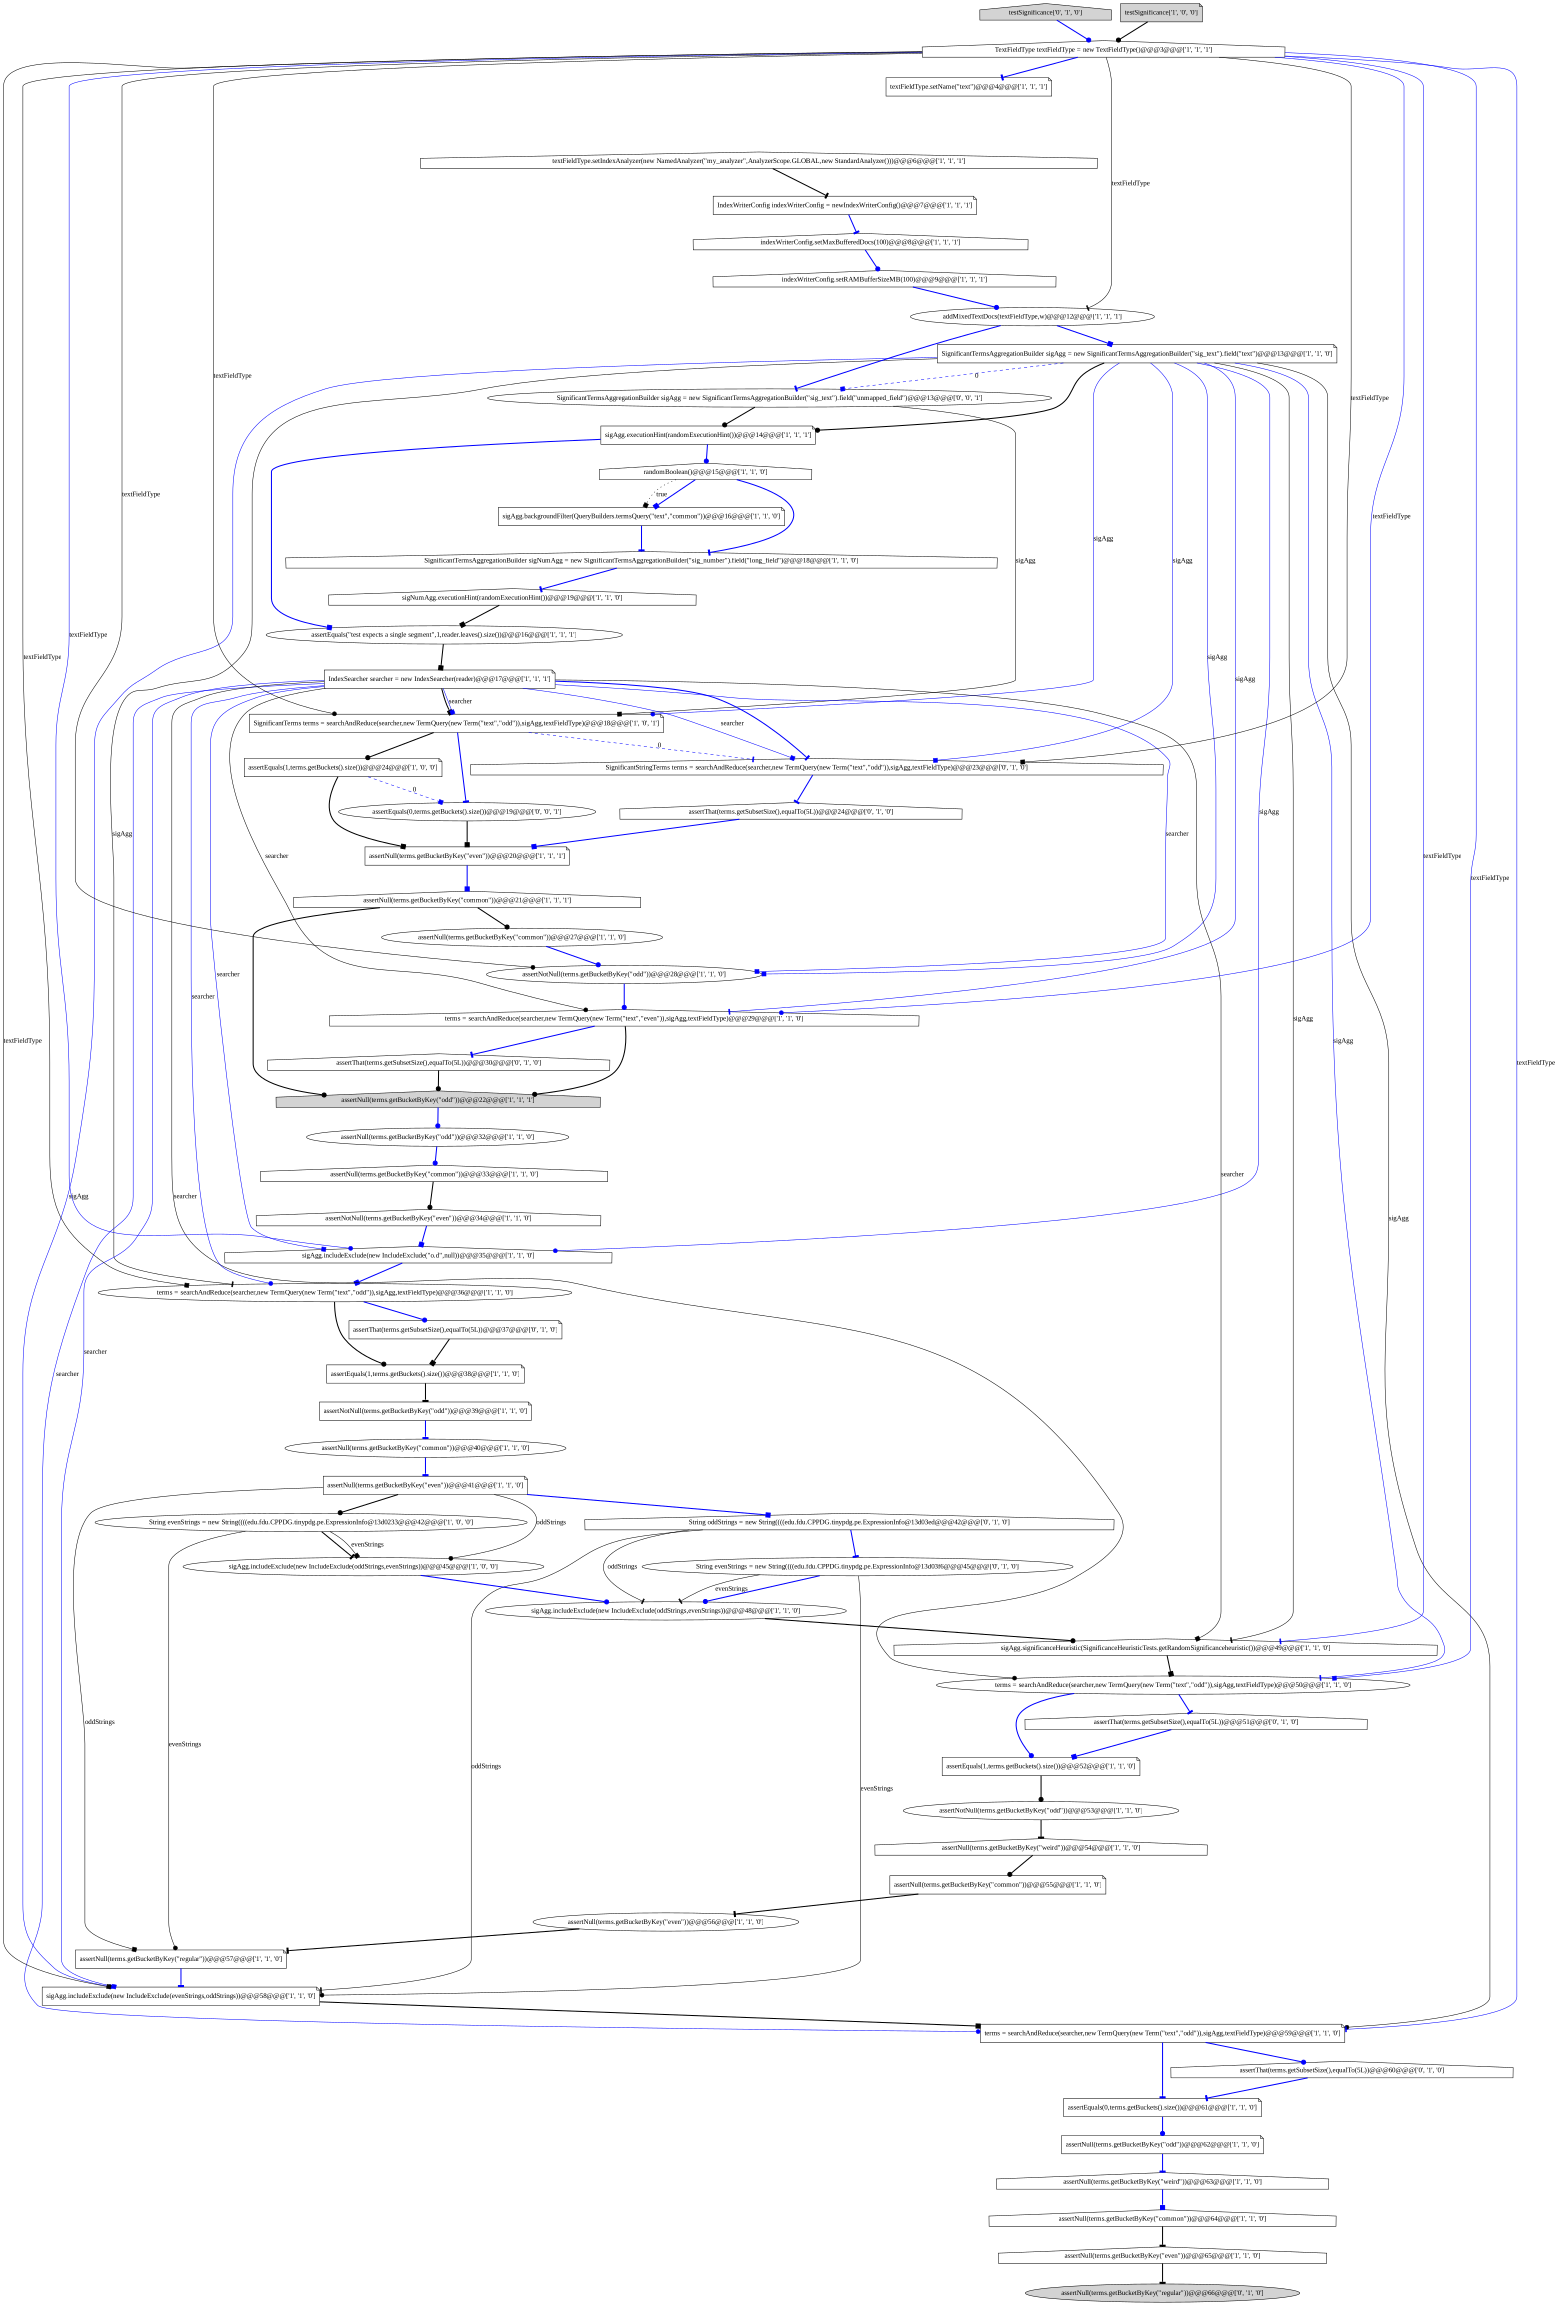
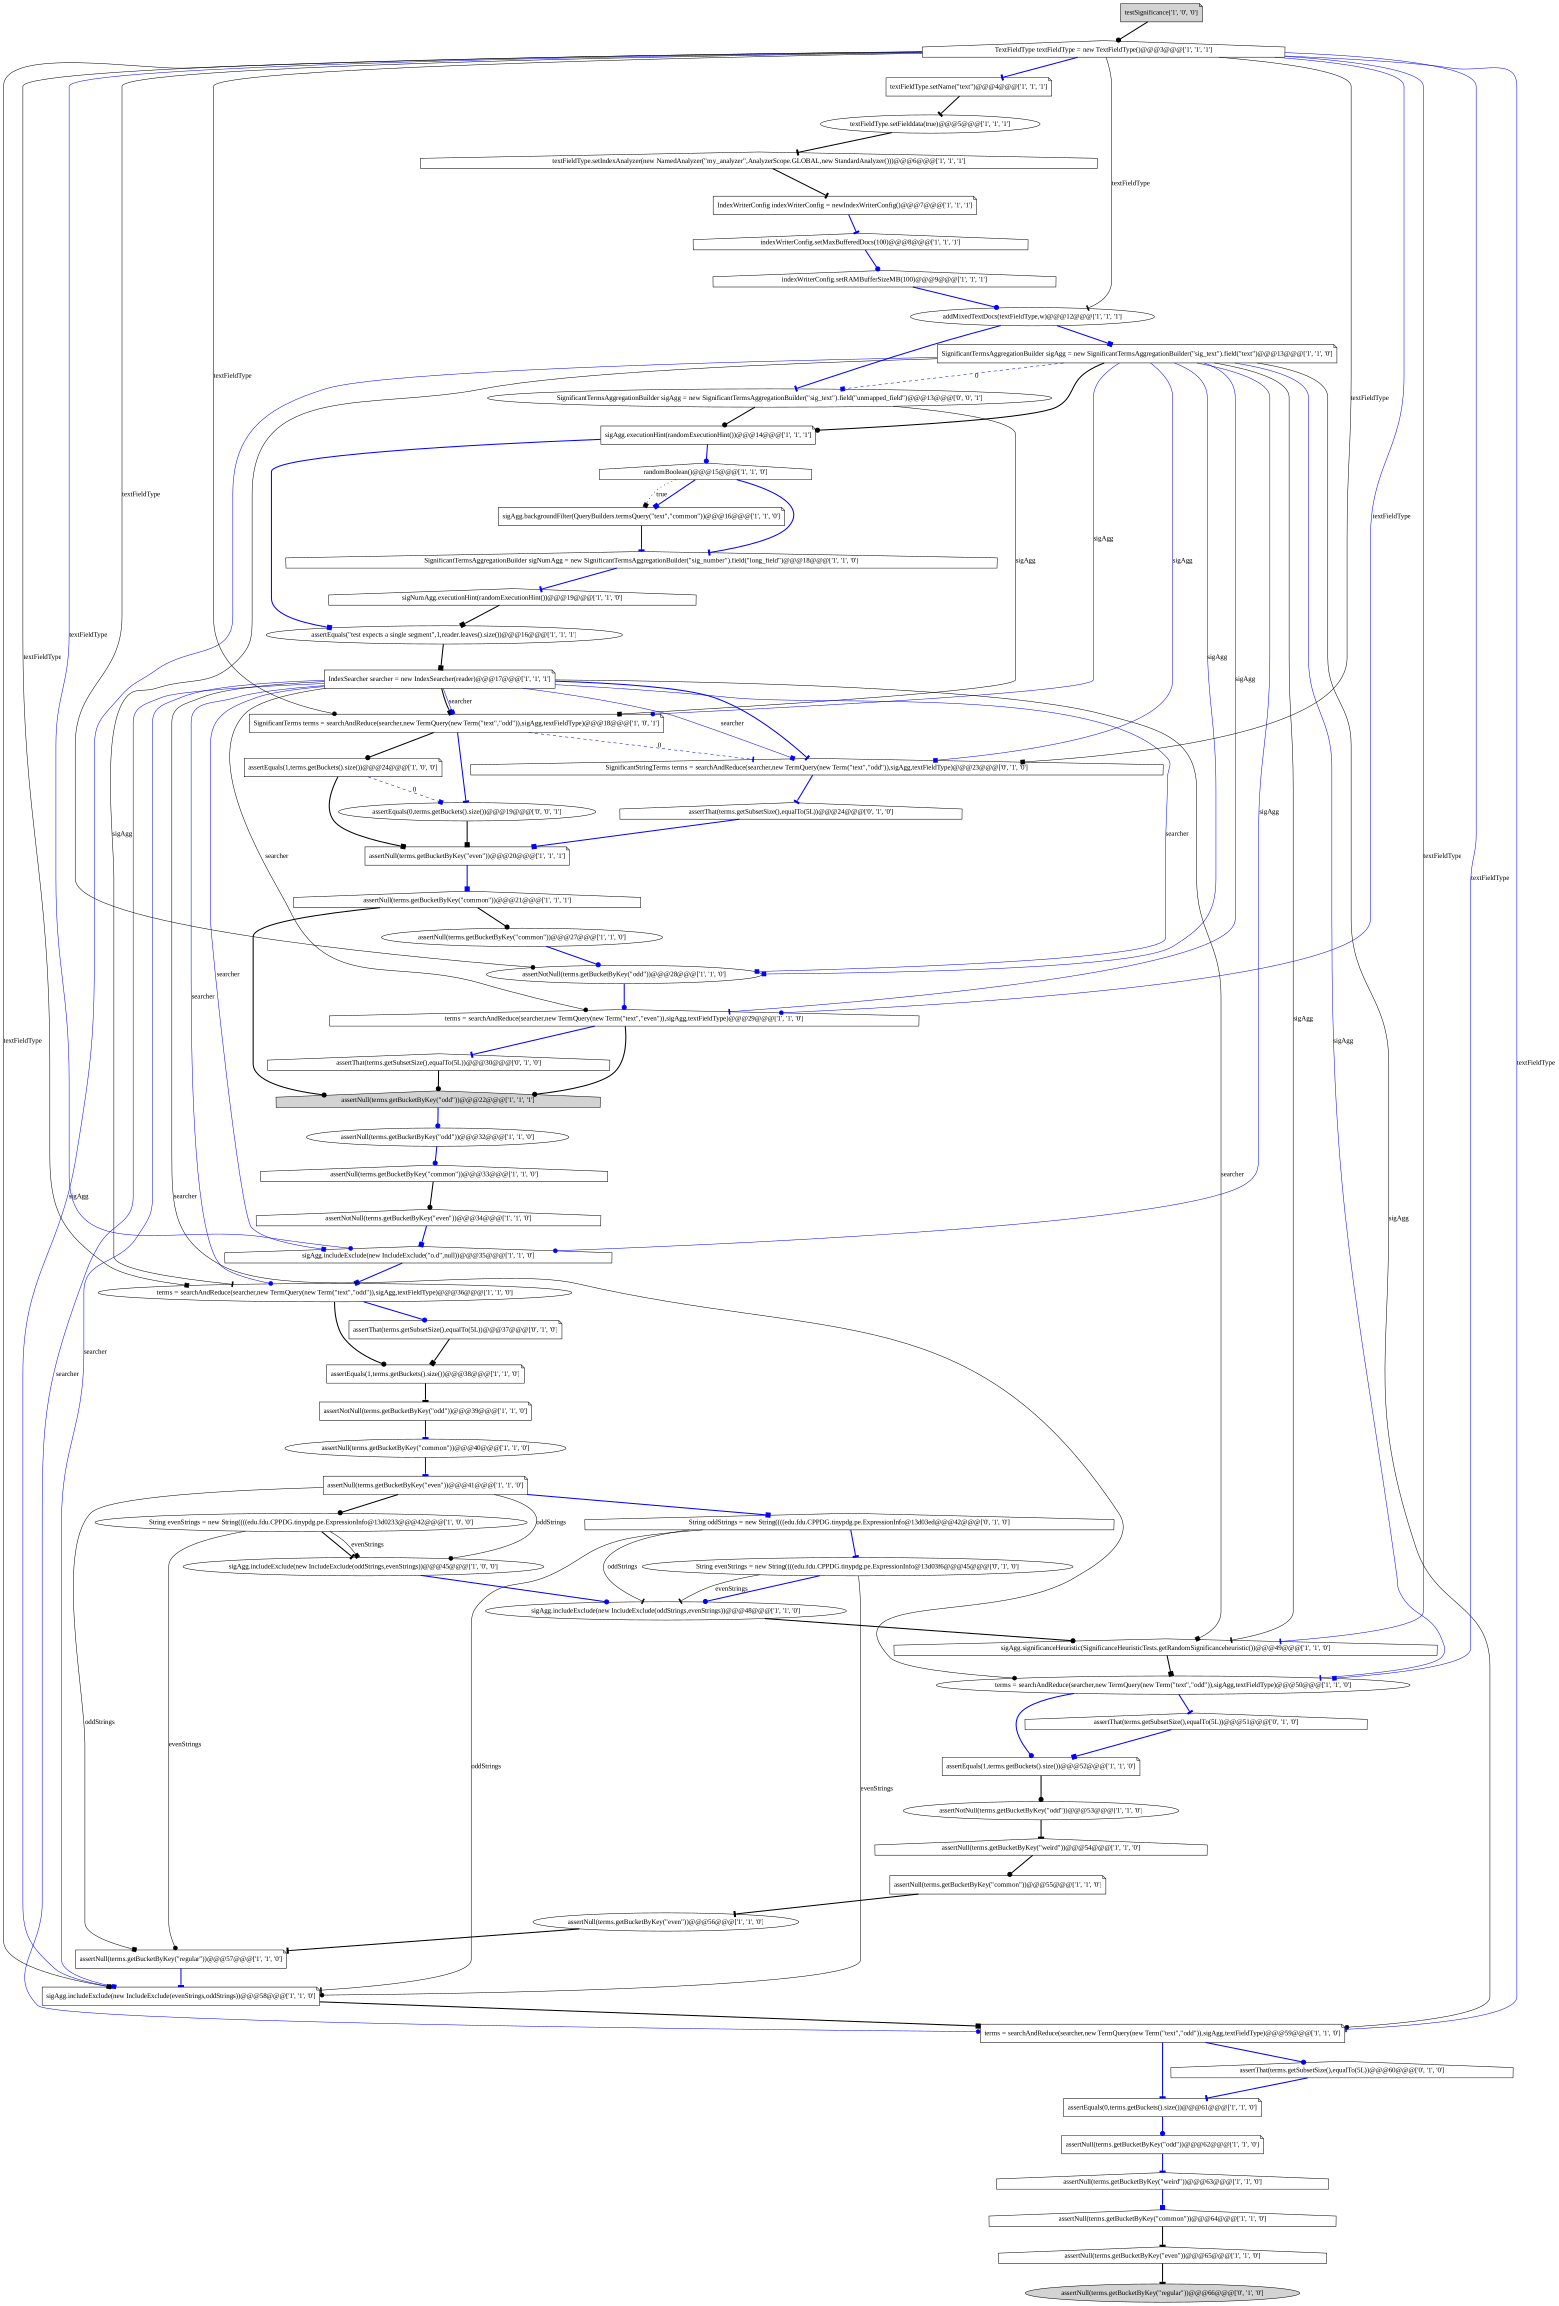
(1046, 13) -> none
none -> (930, 124)
